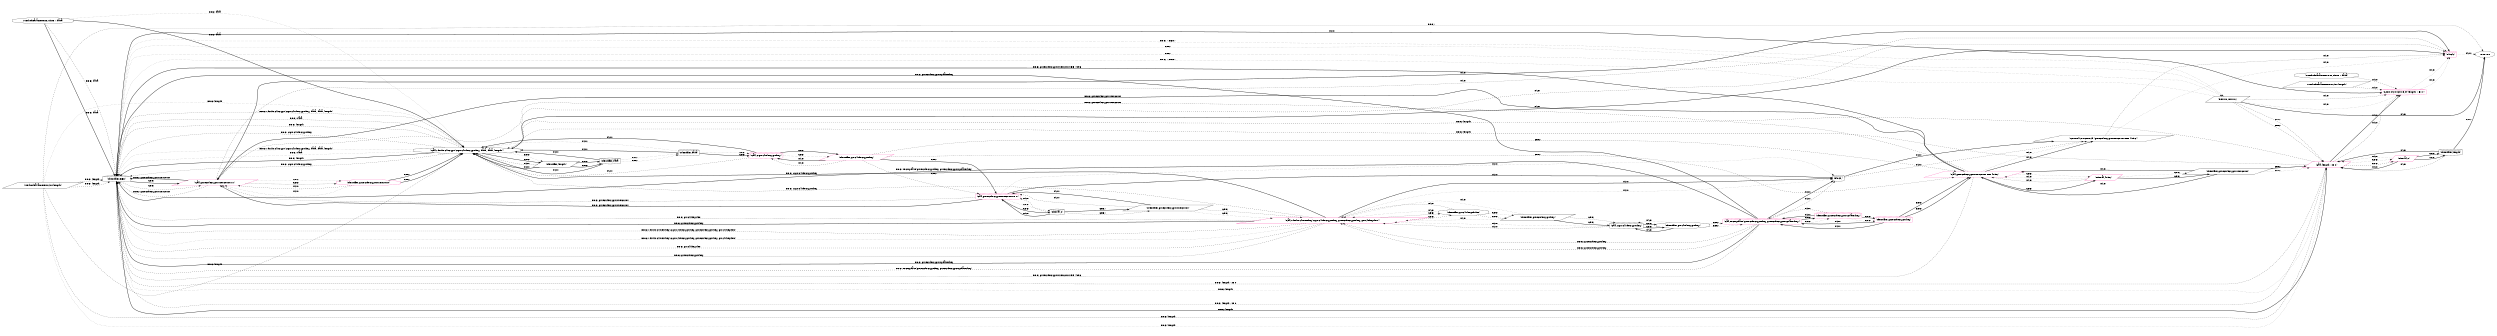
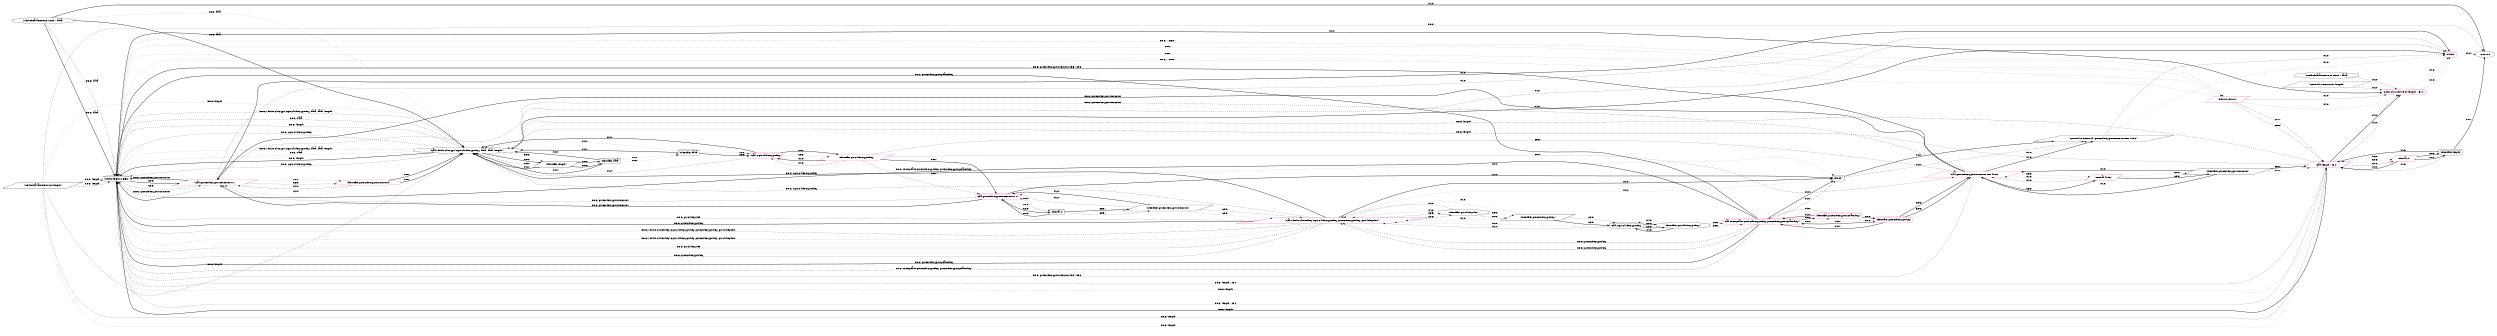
(2327, 84) -> (2327, 84)
(2228, 99) -> (2228, 99)
(2374, 115) -> (1280, 5)
(116, 179) -> (116, 179)
(1464, 212) -> (1464, 212)
